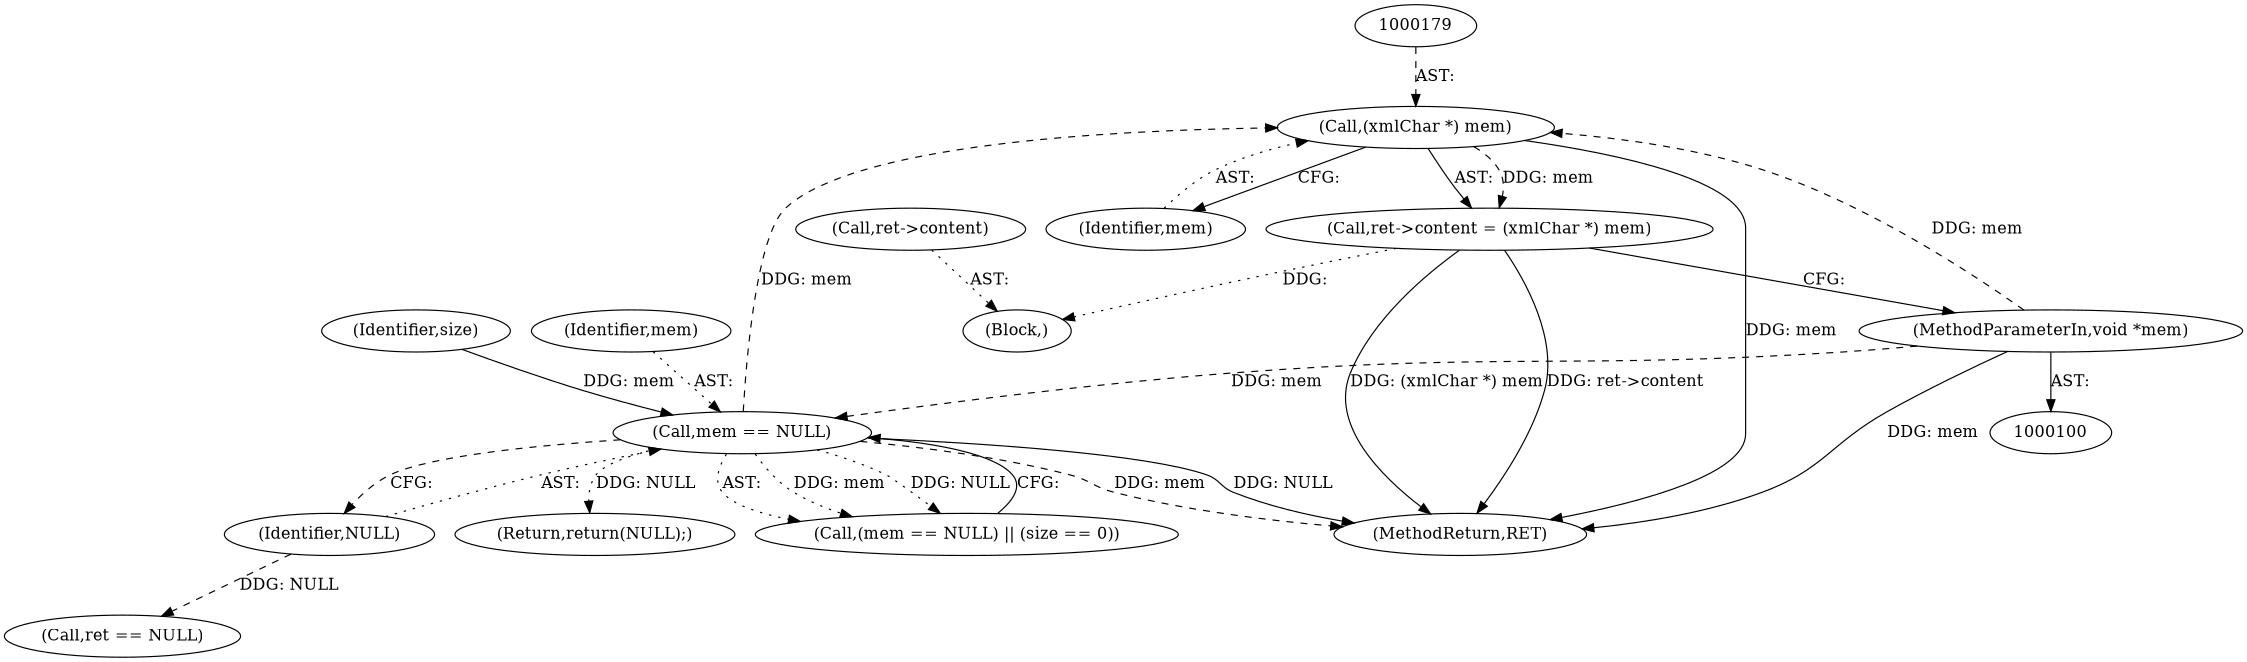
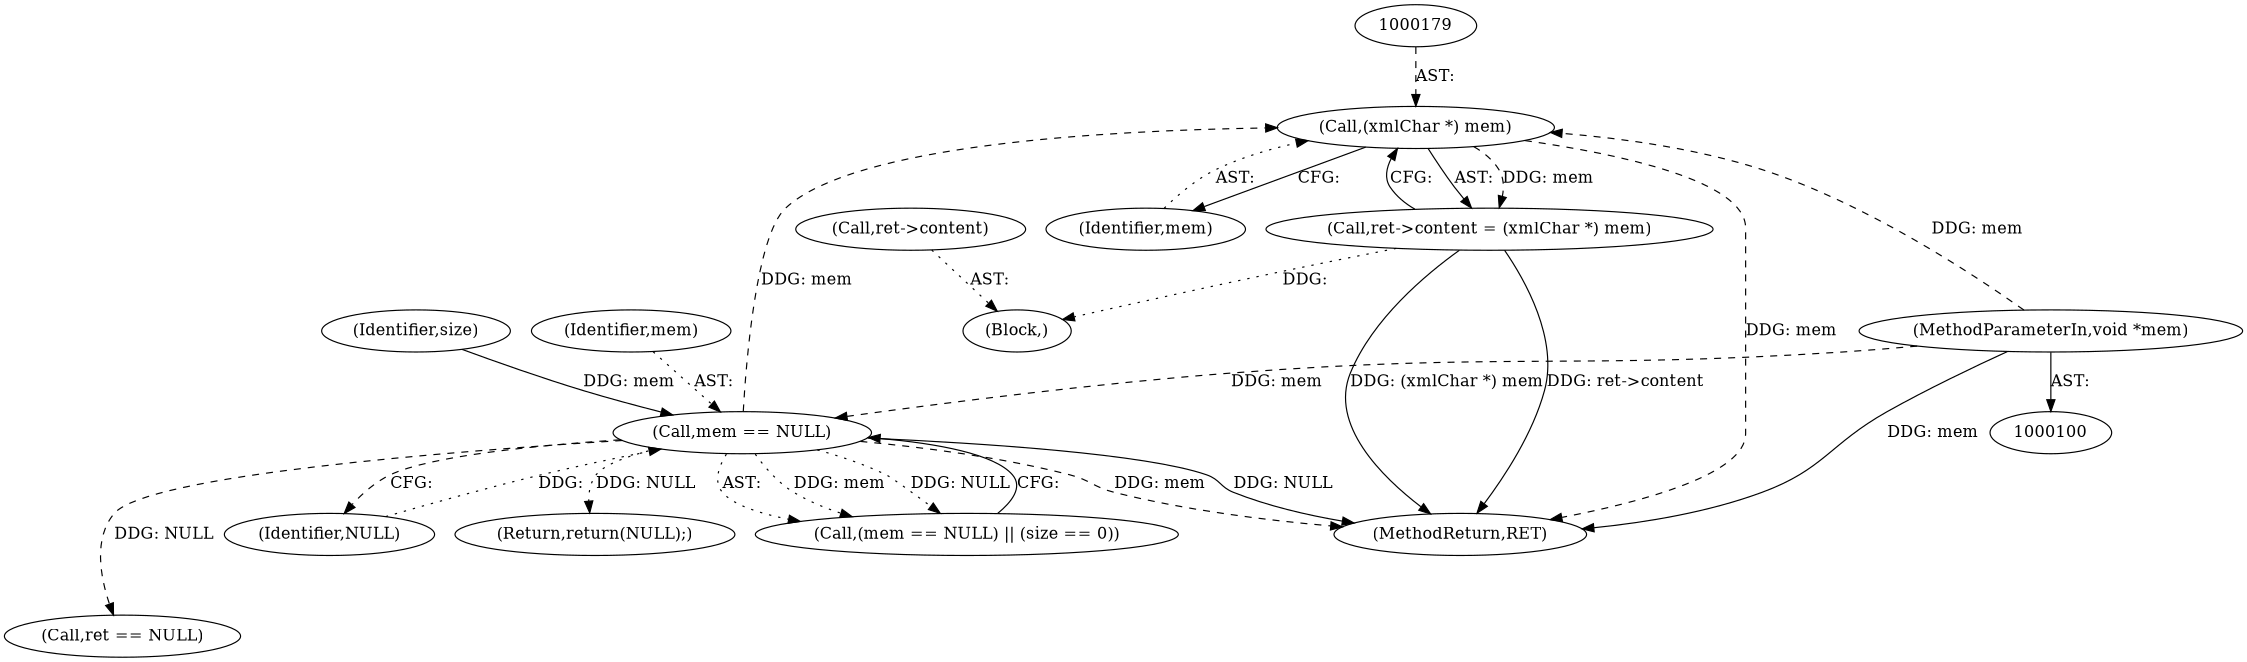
(1766, 279) -> (1391, 188)
(1746, 312) -> (1746, 312)
(563, 484) -> (563, 484)
(232, 583) -> (318, 467)
